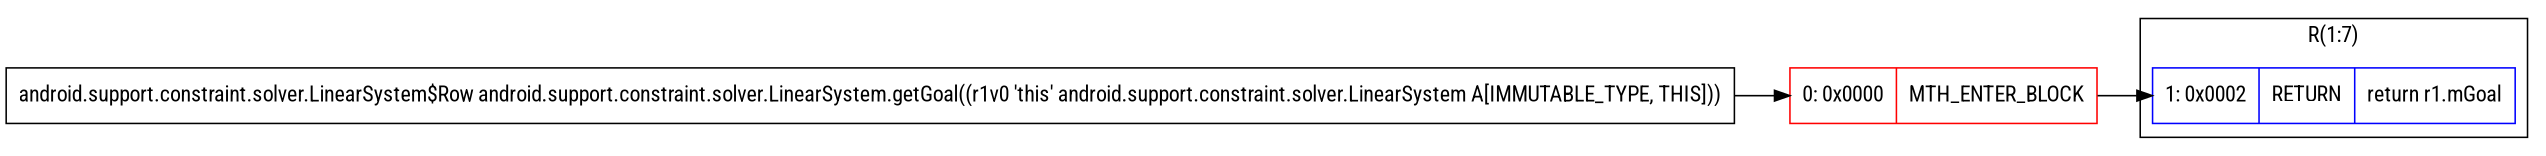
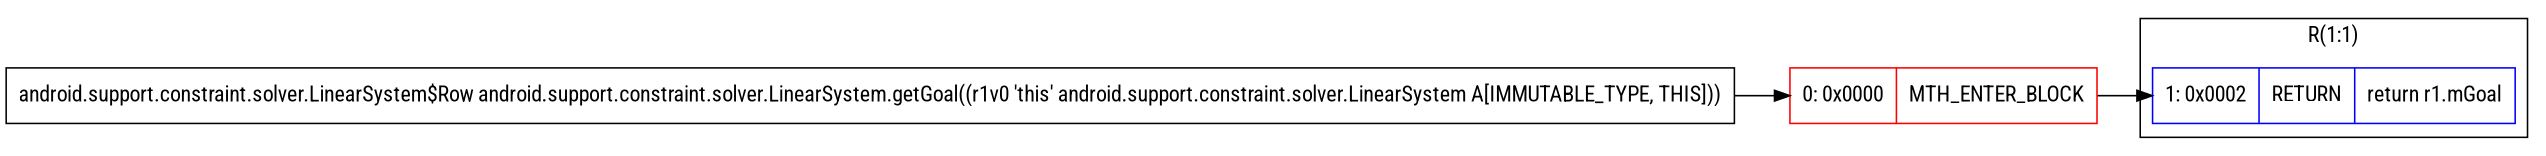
(2334, 36) -> (2334, 36)
